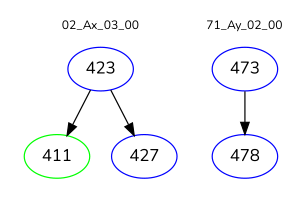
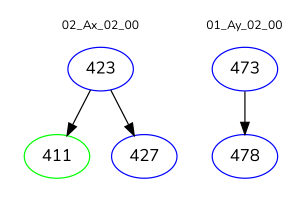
(101, 26) -> (101, 26)
(245, 26) -> (245, 26)
